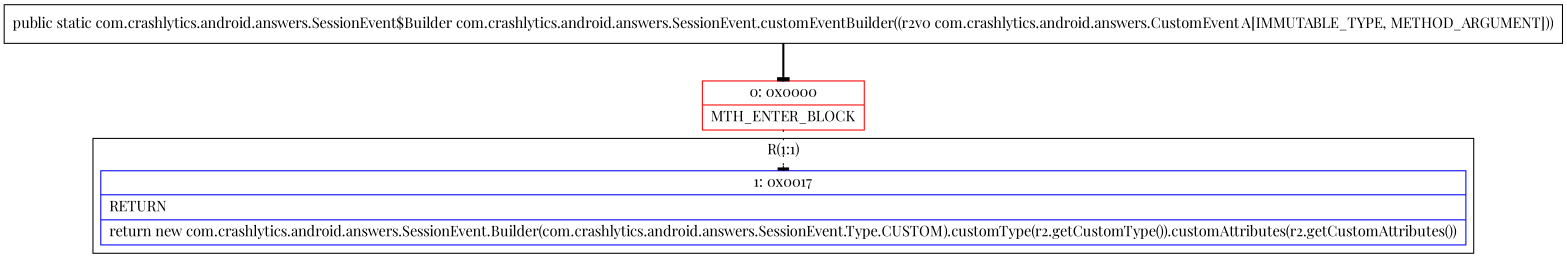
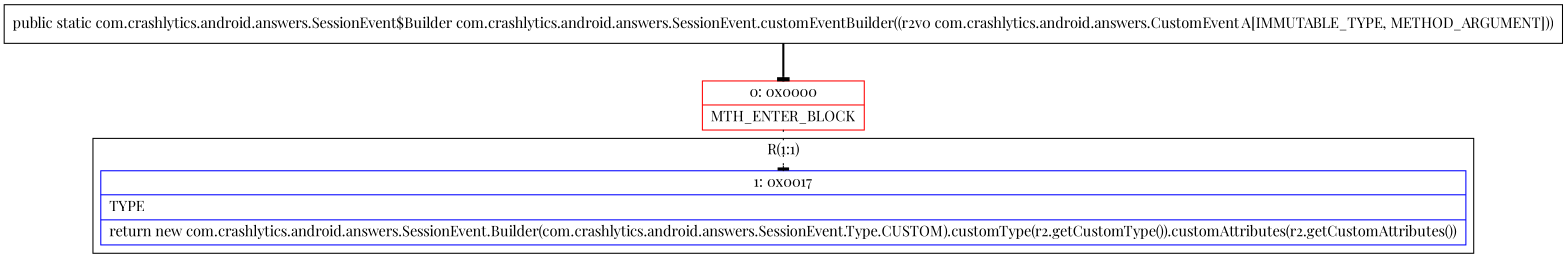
(138, 207) -> (127, 207)
